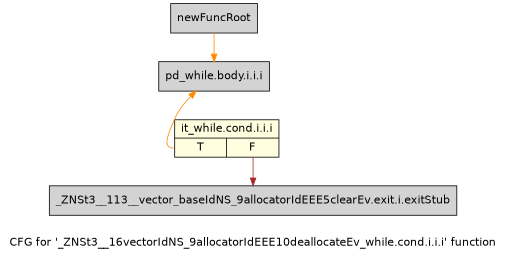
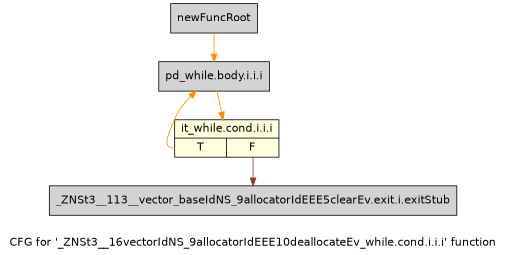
none -> (219, 102)
